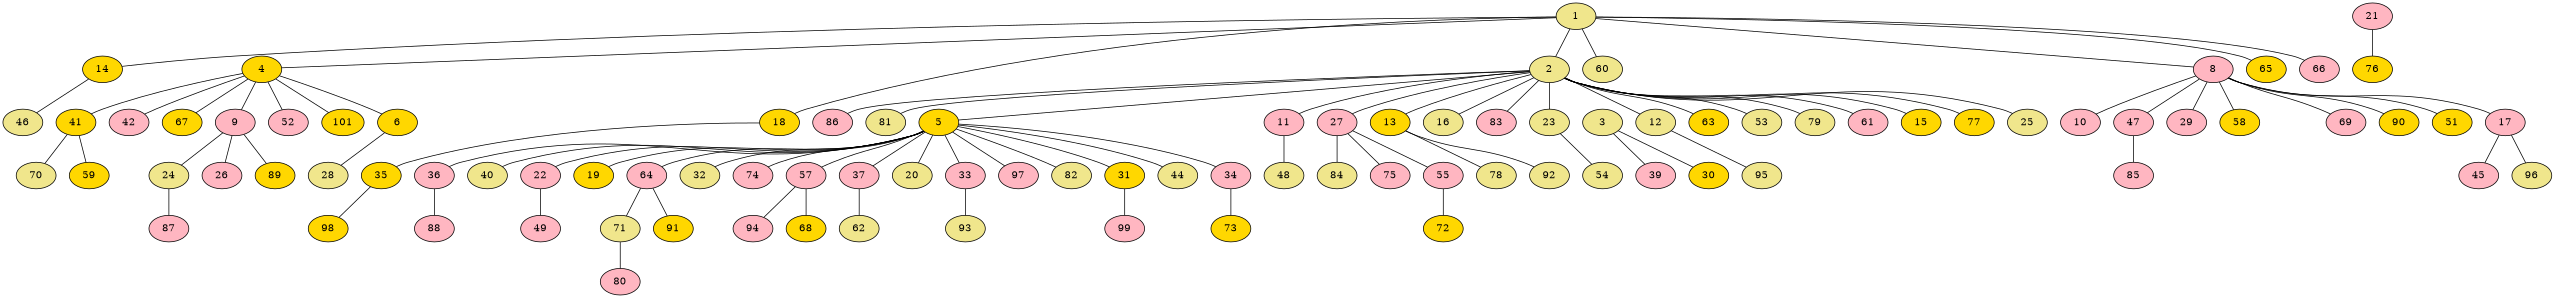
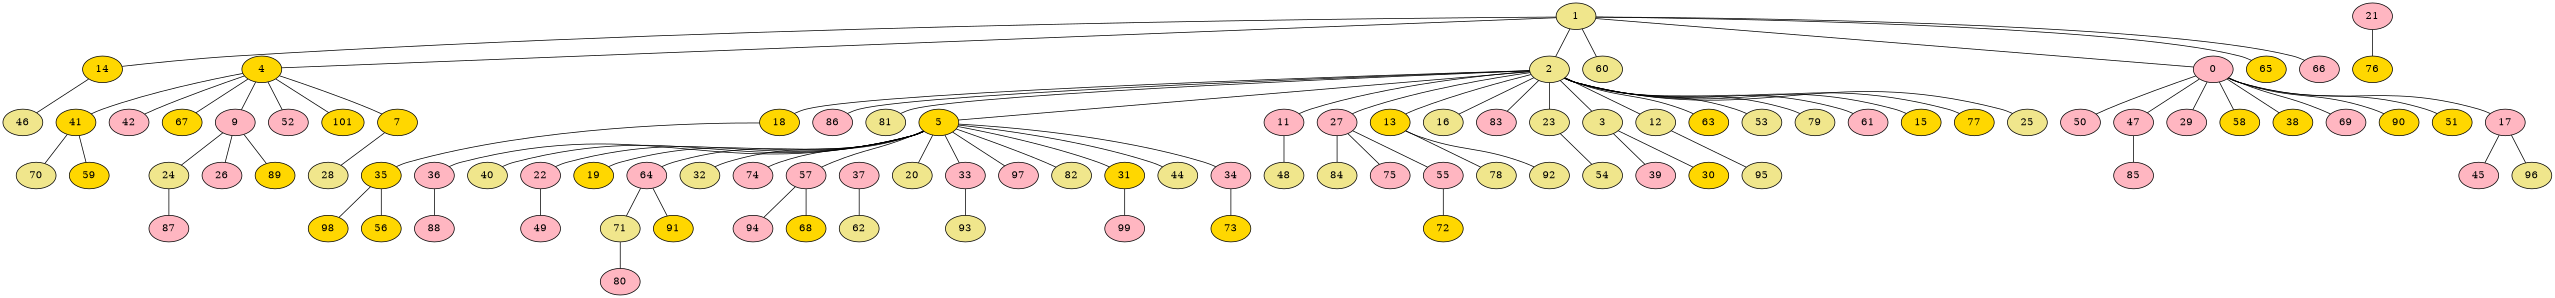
(1172, 41) -> (1161, 84)
(2213, 69) -> (2213, 69)
none -> (1576, 96)
(398, 122) -> (398, 122)
(2080, 122) -> (2080, 122)
none -> (2293, 122)
(899, 149) -> none
none -> (381, 229)
